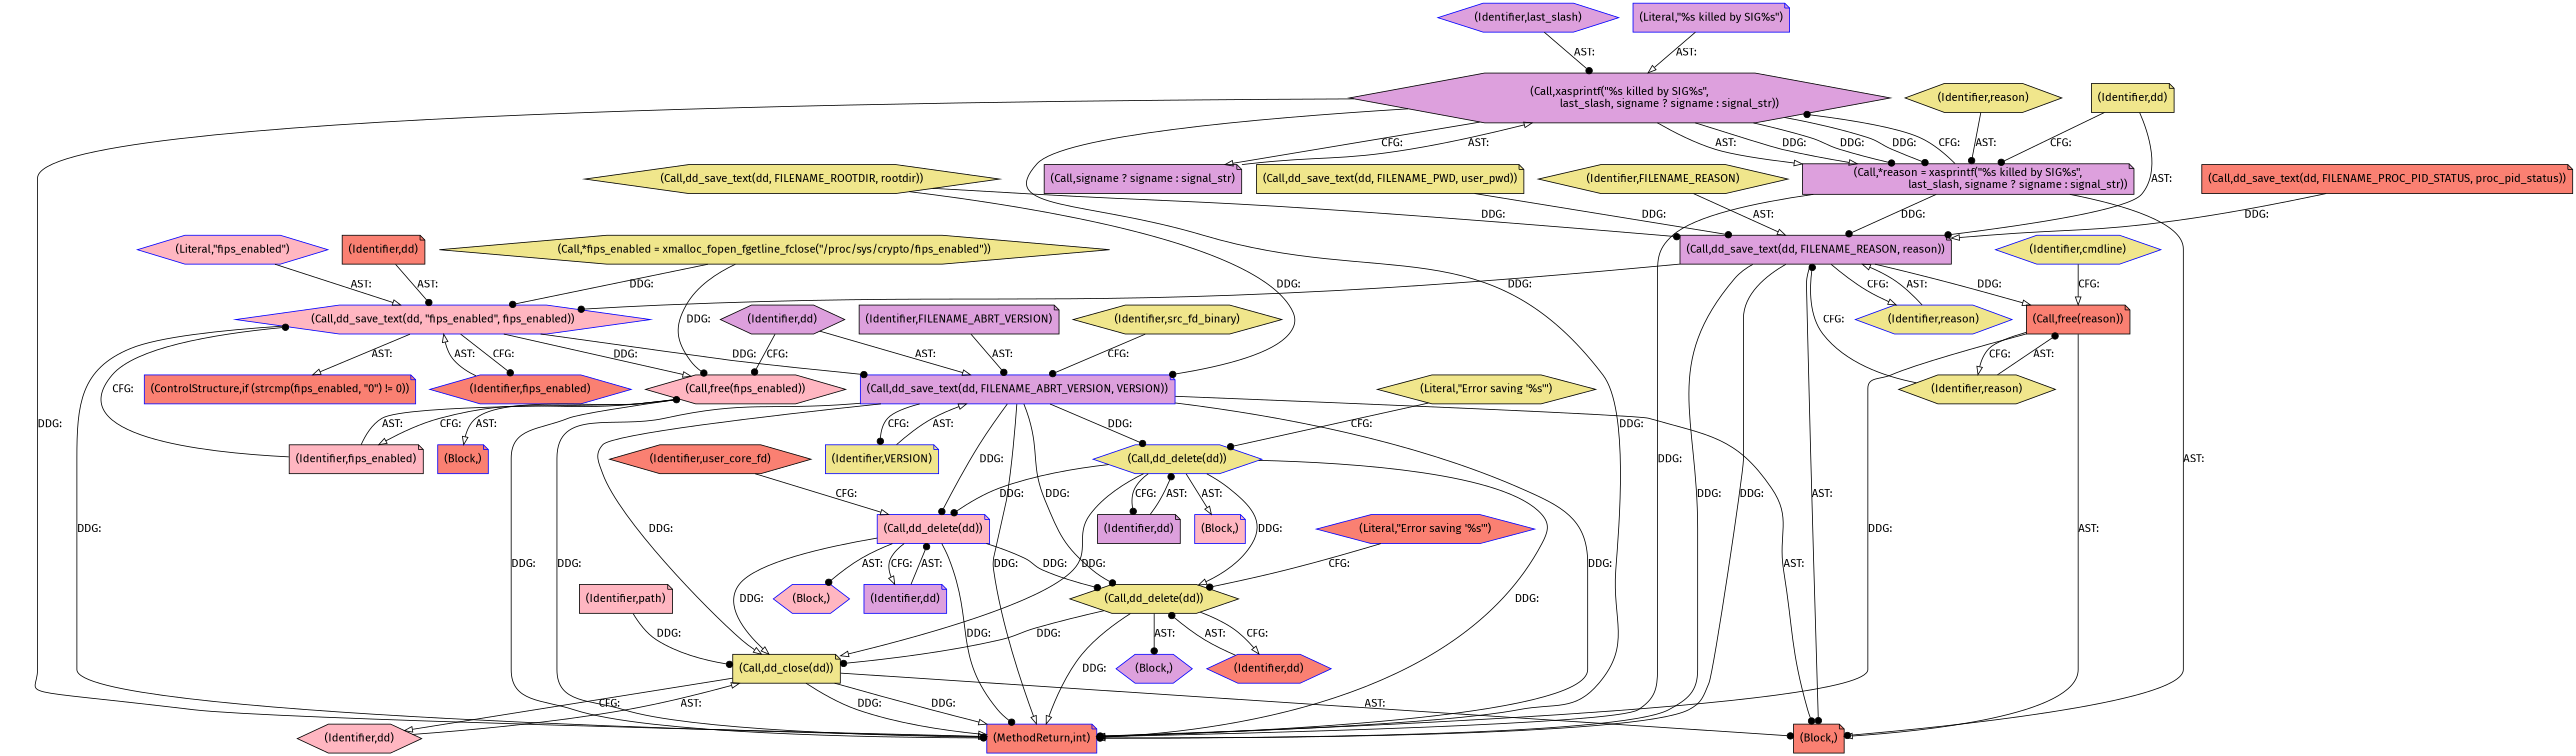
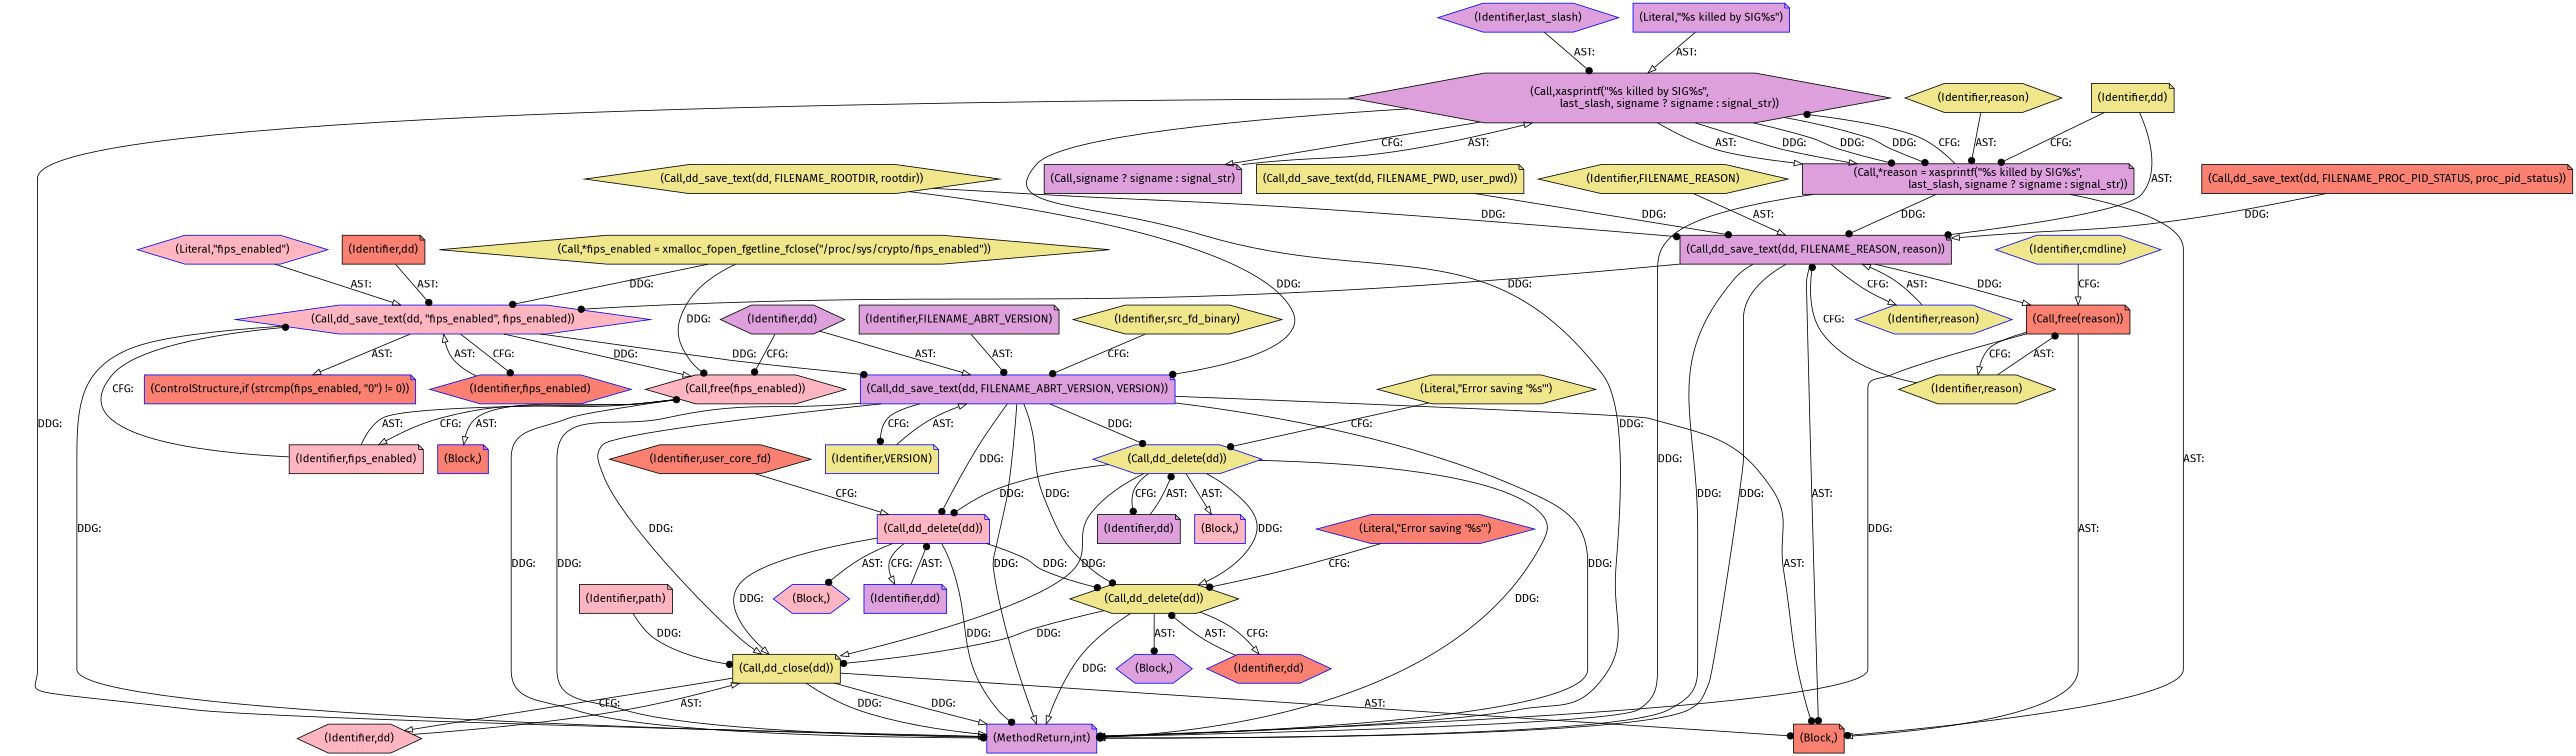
(1042, 739) -> (1042, 739)
